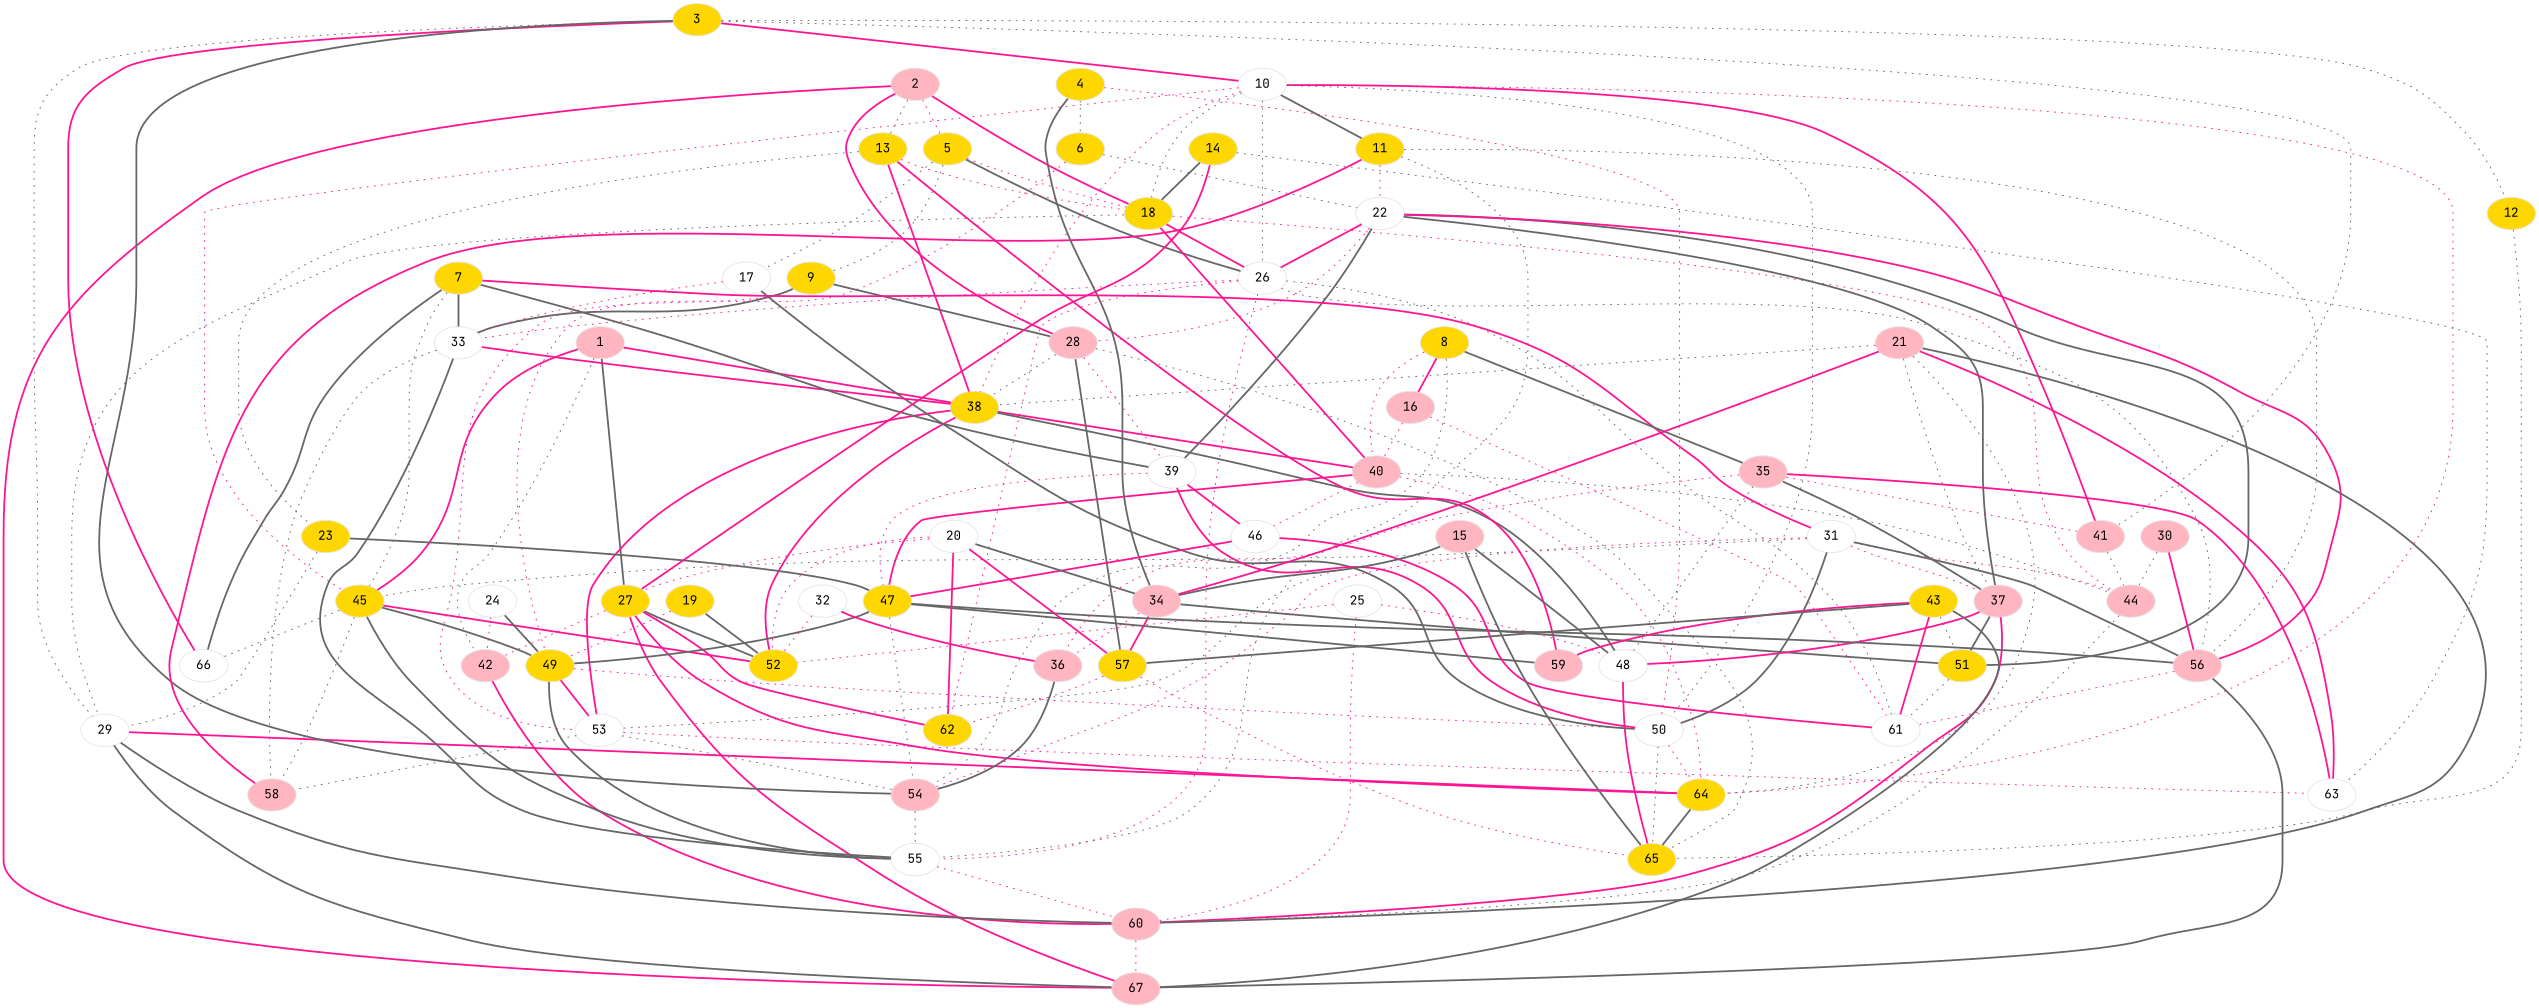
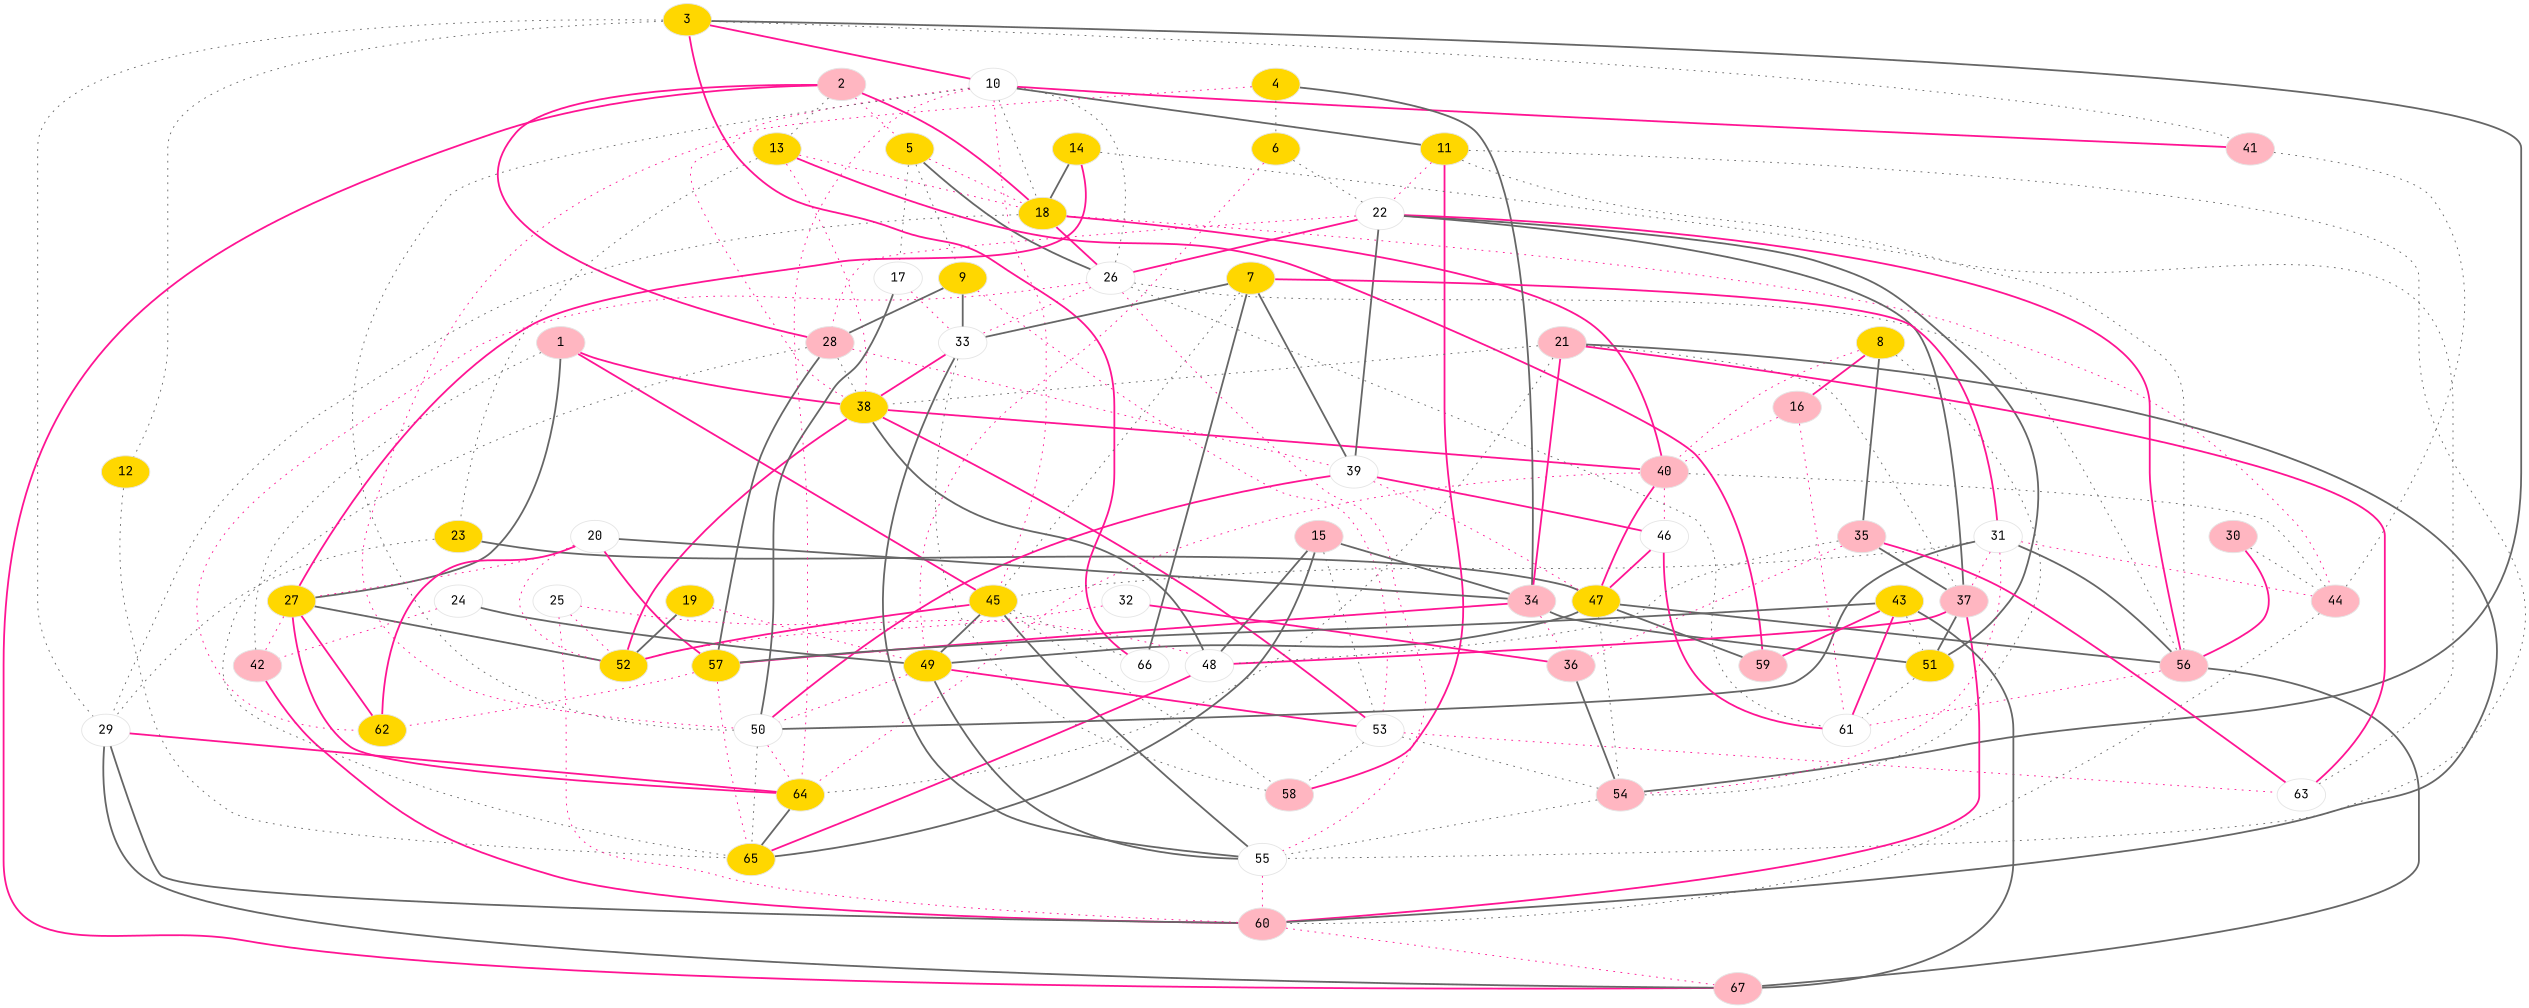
(929, 278) -> (844, 272)
(1932, 504) -> none
(835, 845) -> none
